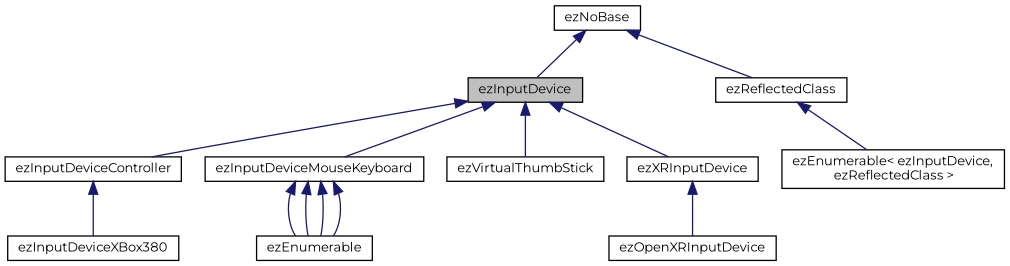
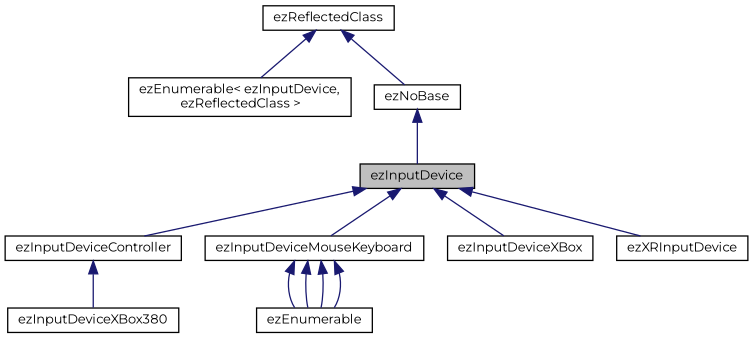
(695, 56) -> (378, 62)
(525, 169) -> (520, 248)
(693, 248) -> none
